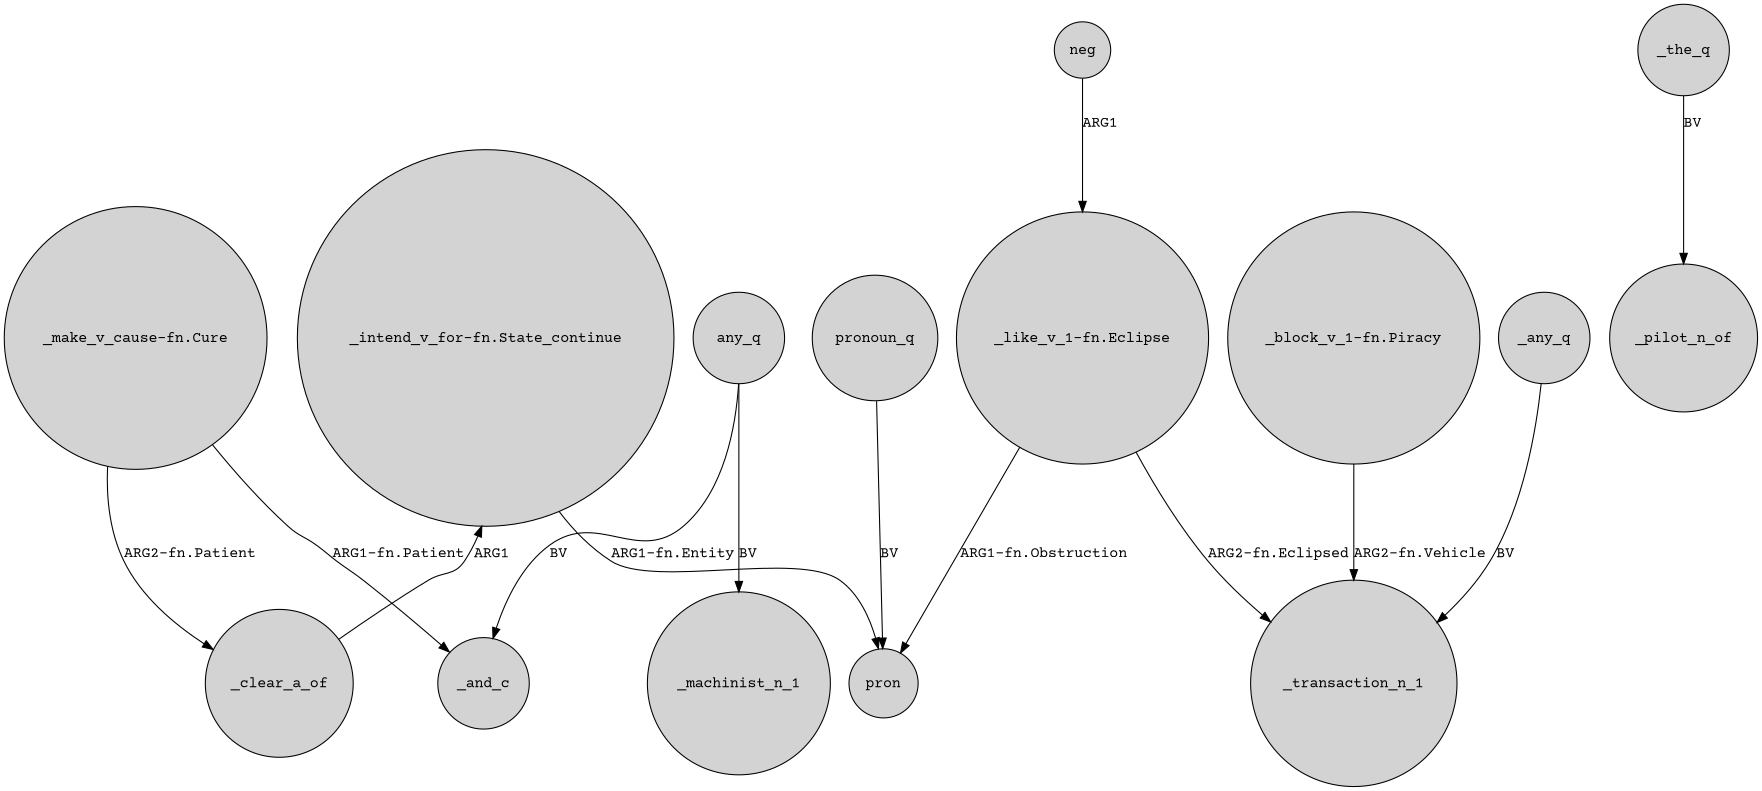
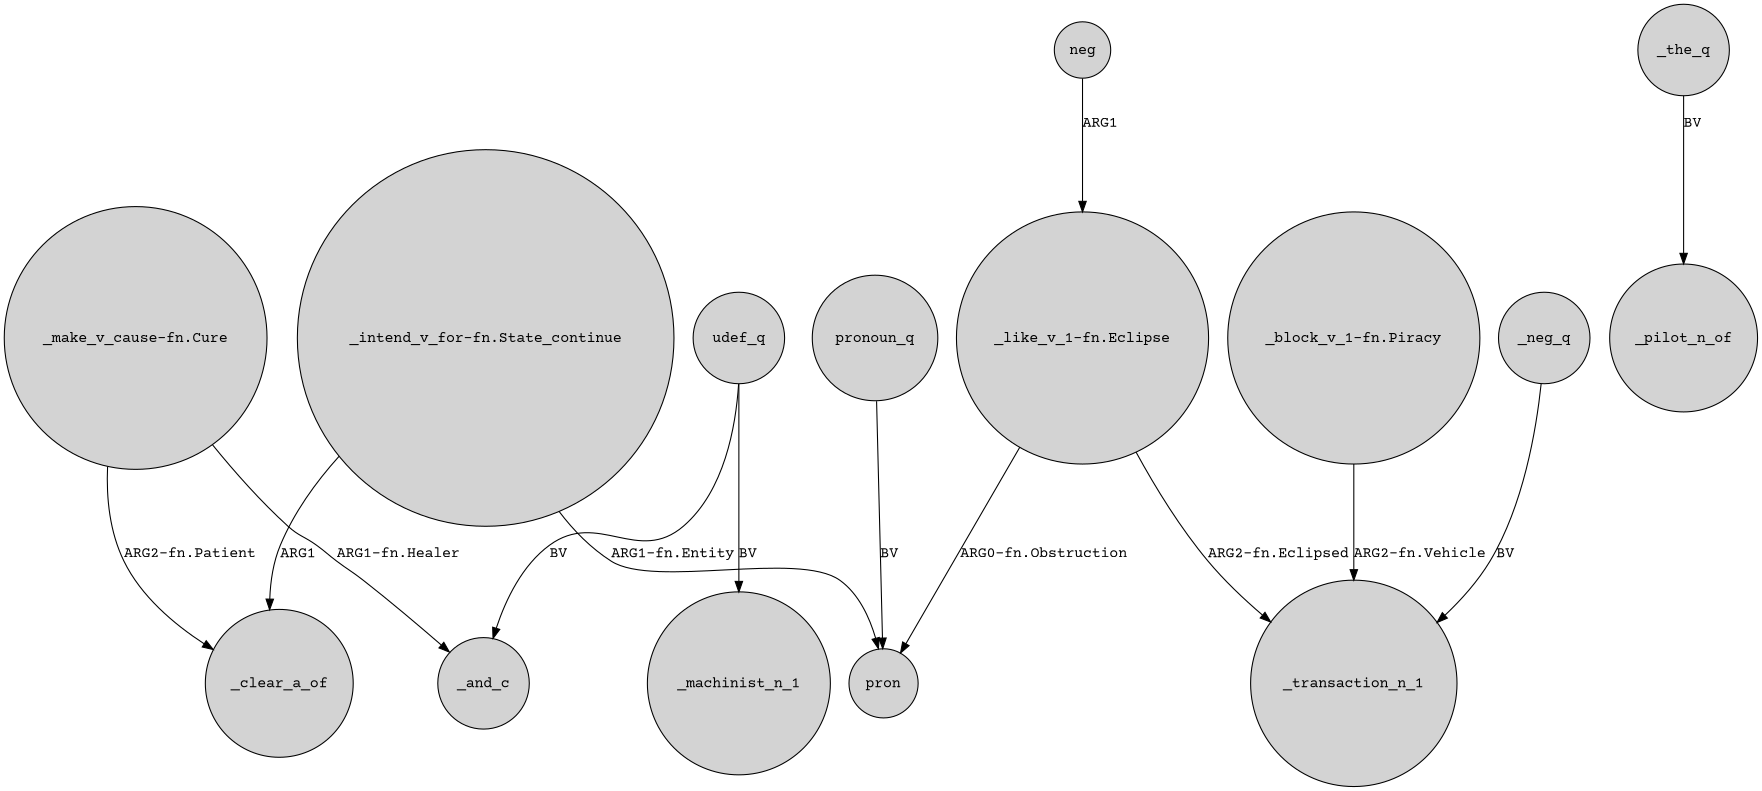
(739, 338) -> (739, 338)
(1544, 338) -> (1544, 338)
(398, 553) -> (398, 553)
(1044, 553) -> (1044, 553)
(413, 590) -> (294, 518)
